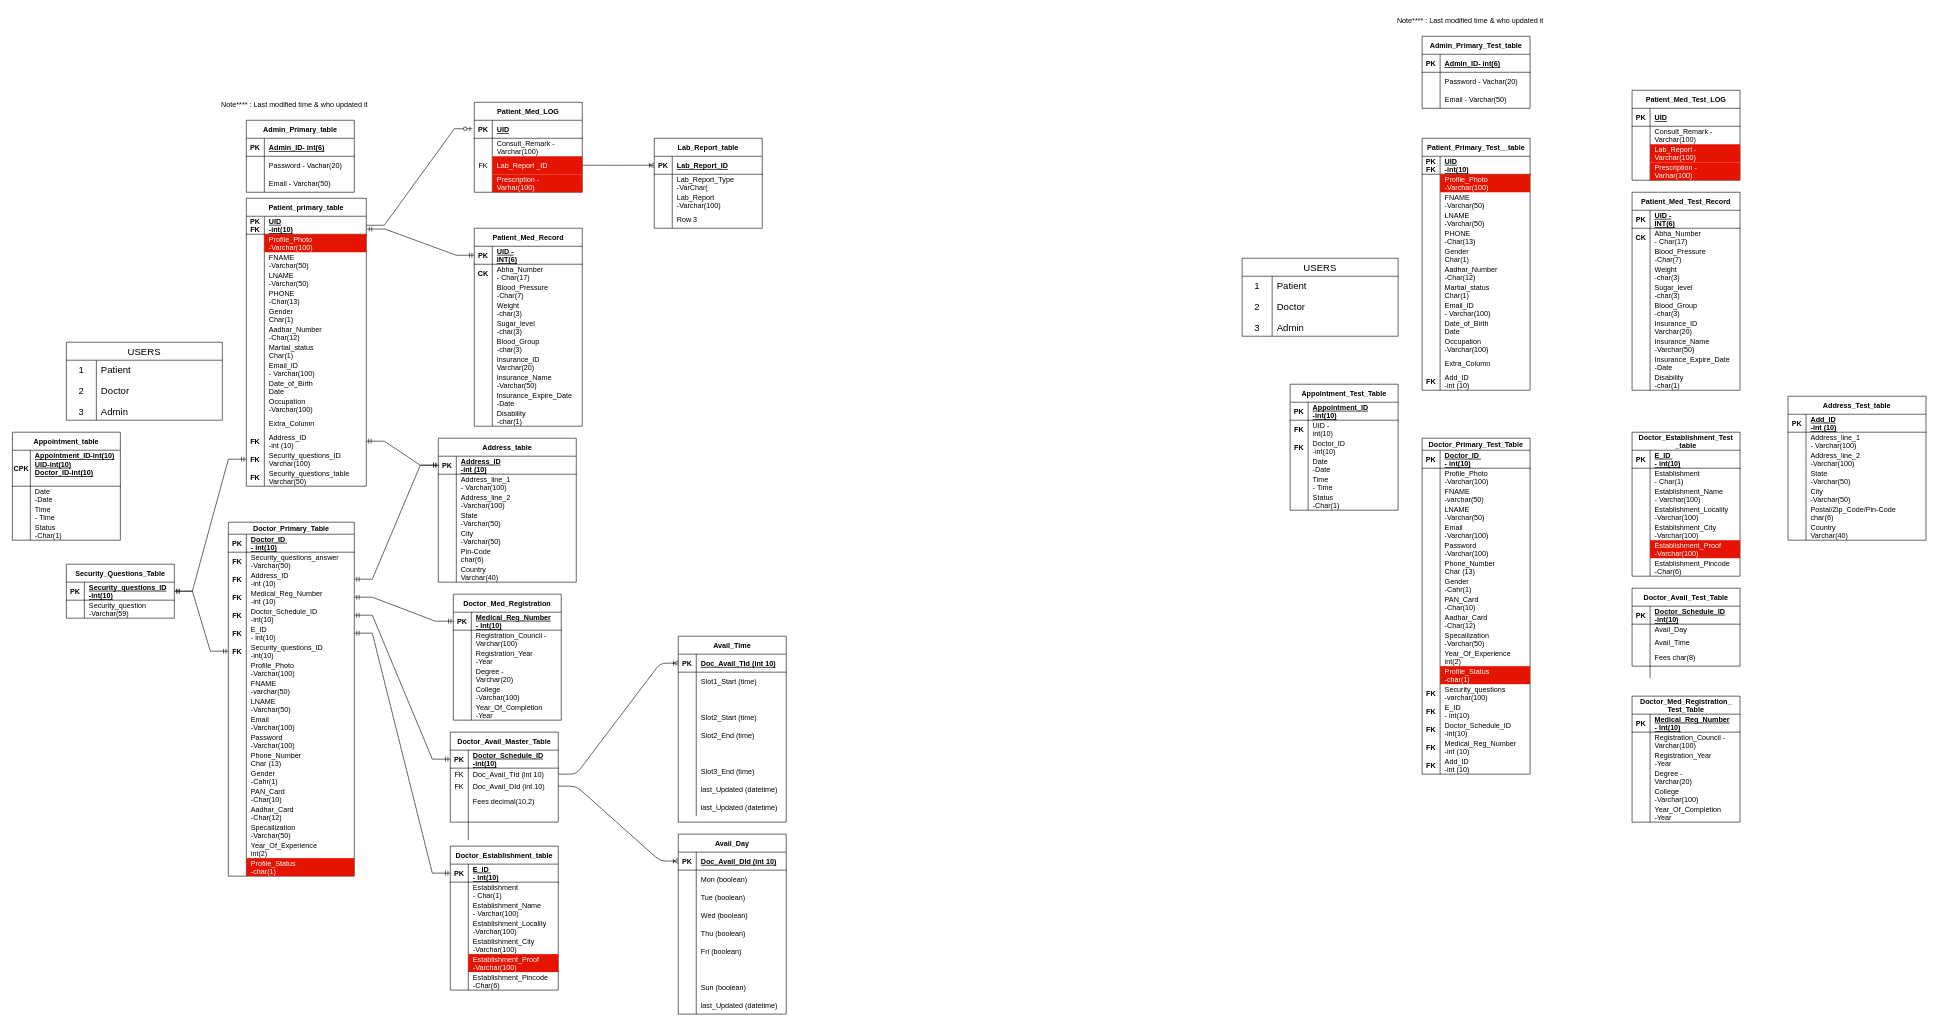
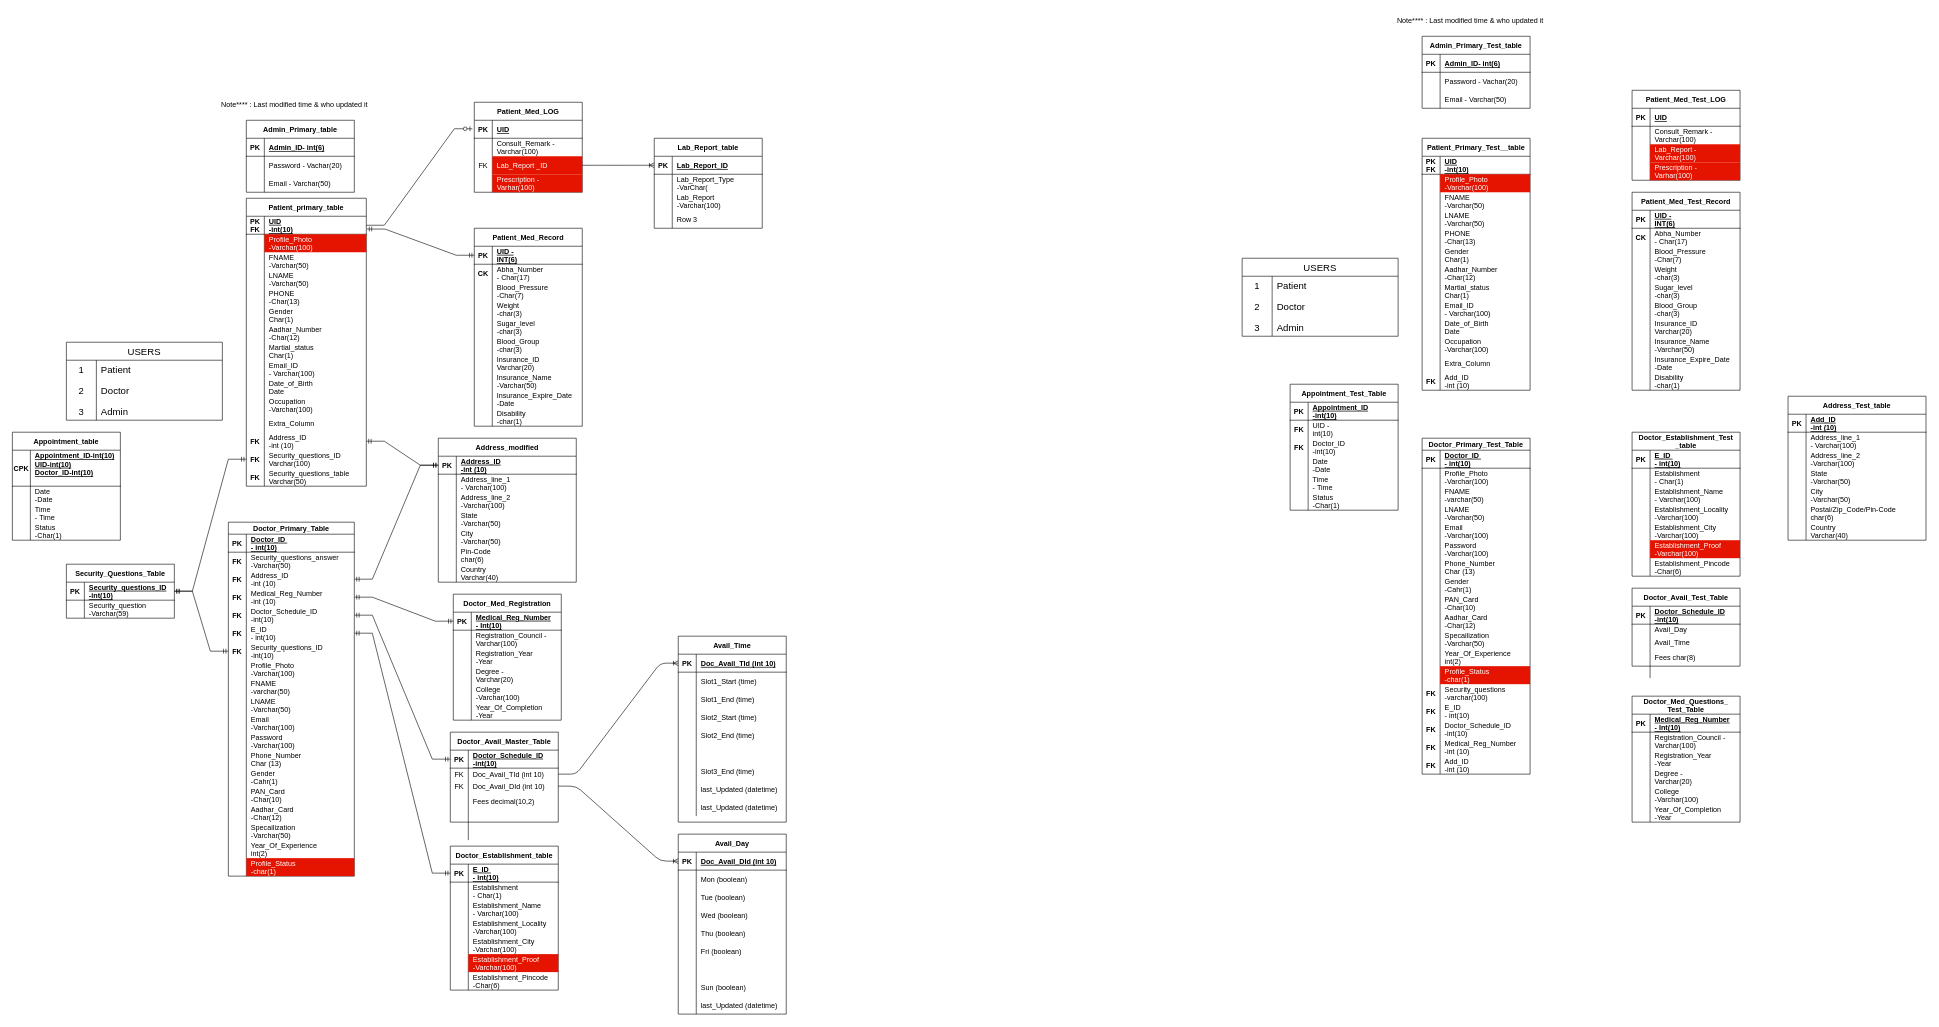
(507, 448) -> (507, 448)
none -> (741, 699)
(1686, 701) -> (1686, 701)
